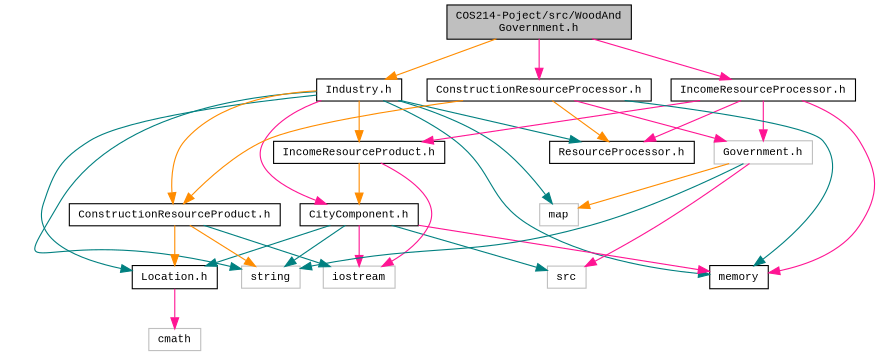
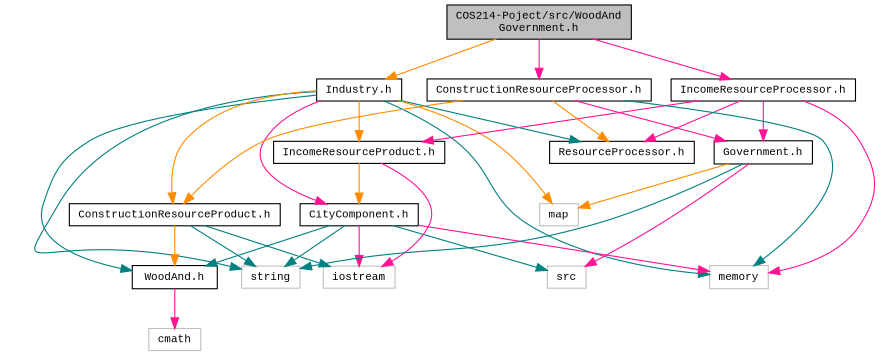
(488, 139) -> (488, 139)
(763, 152) -> (763, 152)
(218, 243) -> (218, 243)
(175, 277) -> (175, 277)
(739, 277) -> (739, 277)
